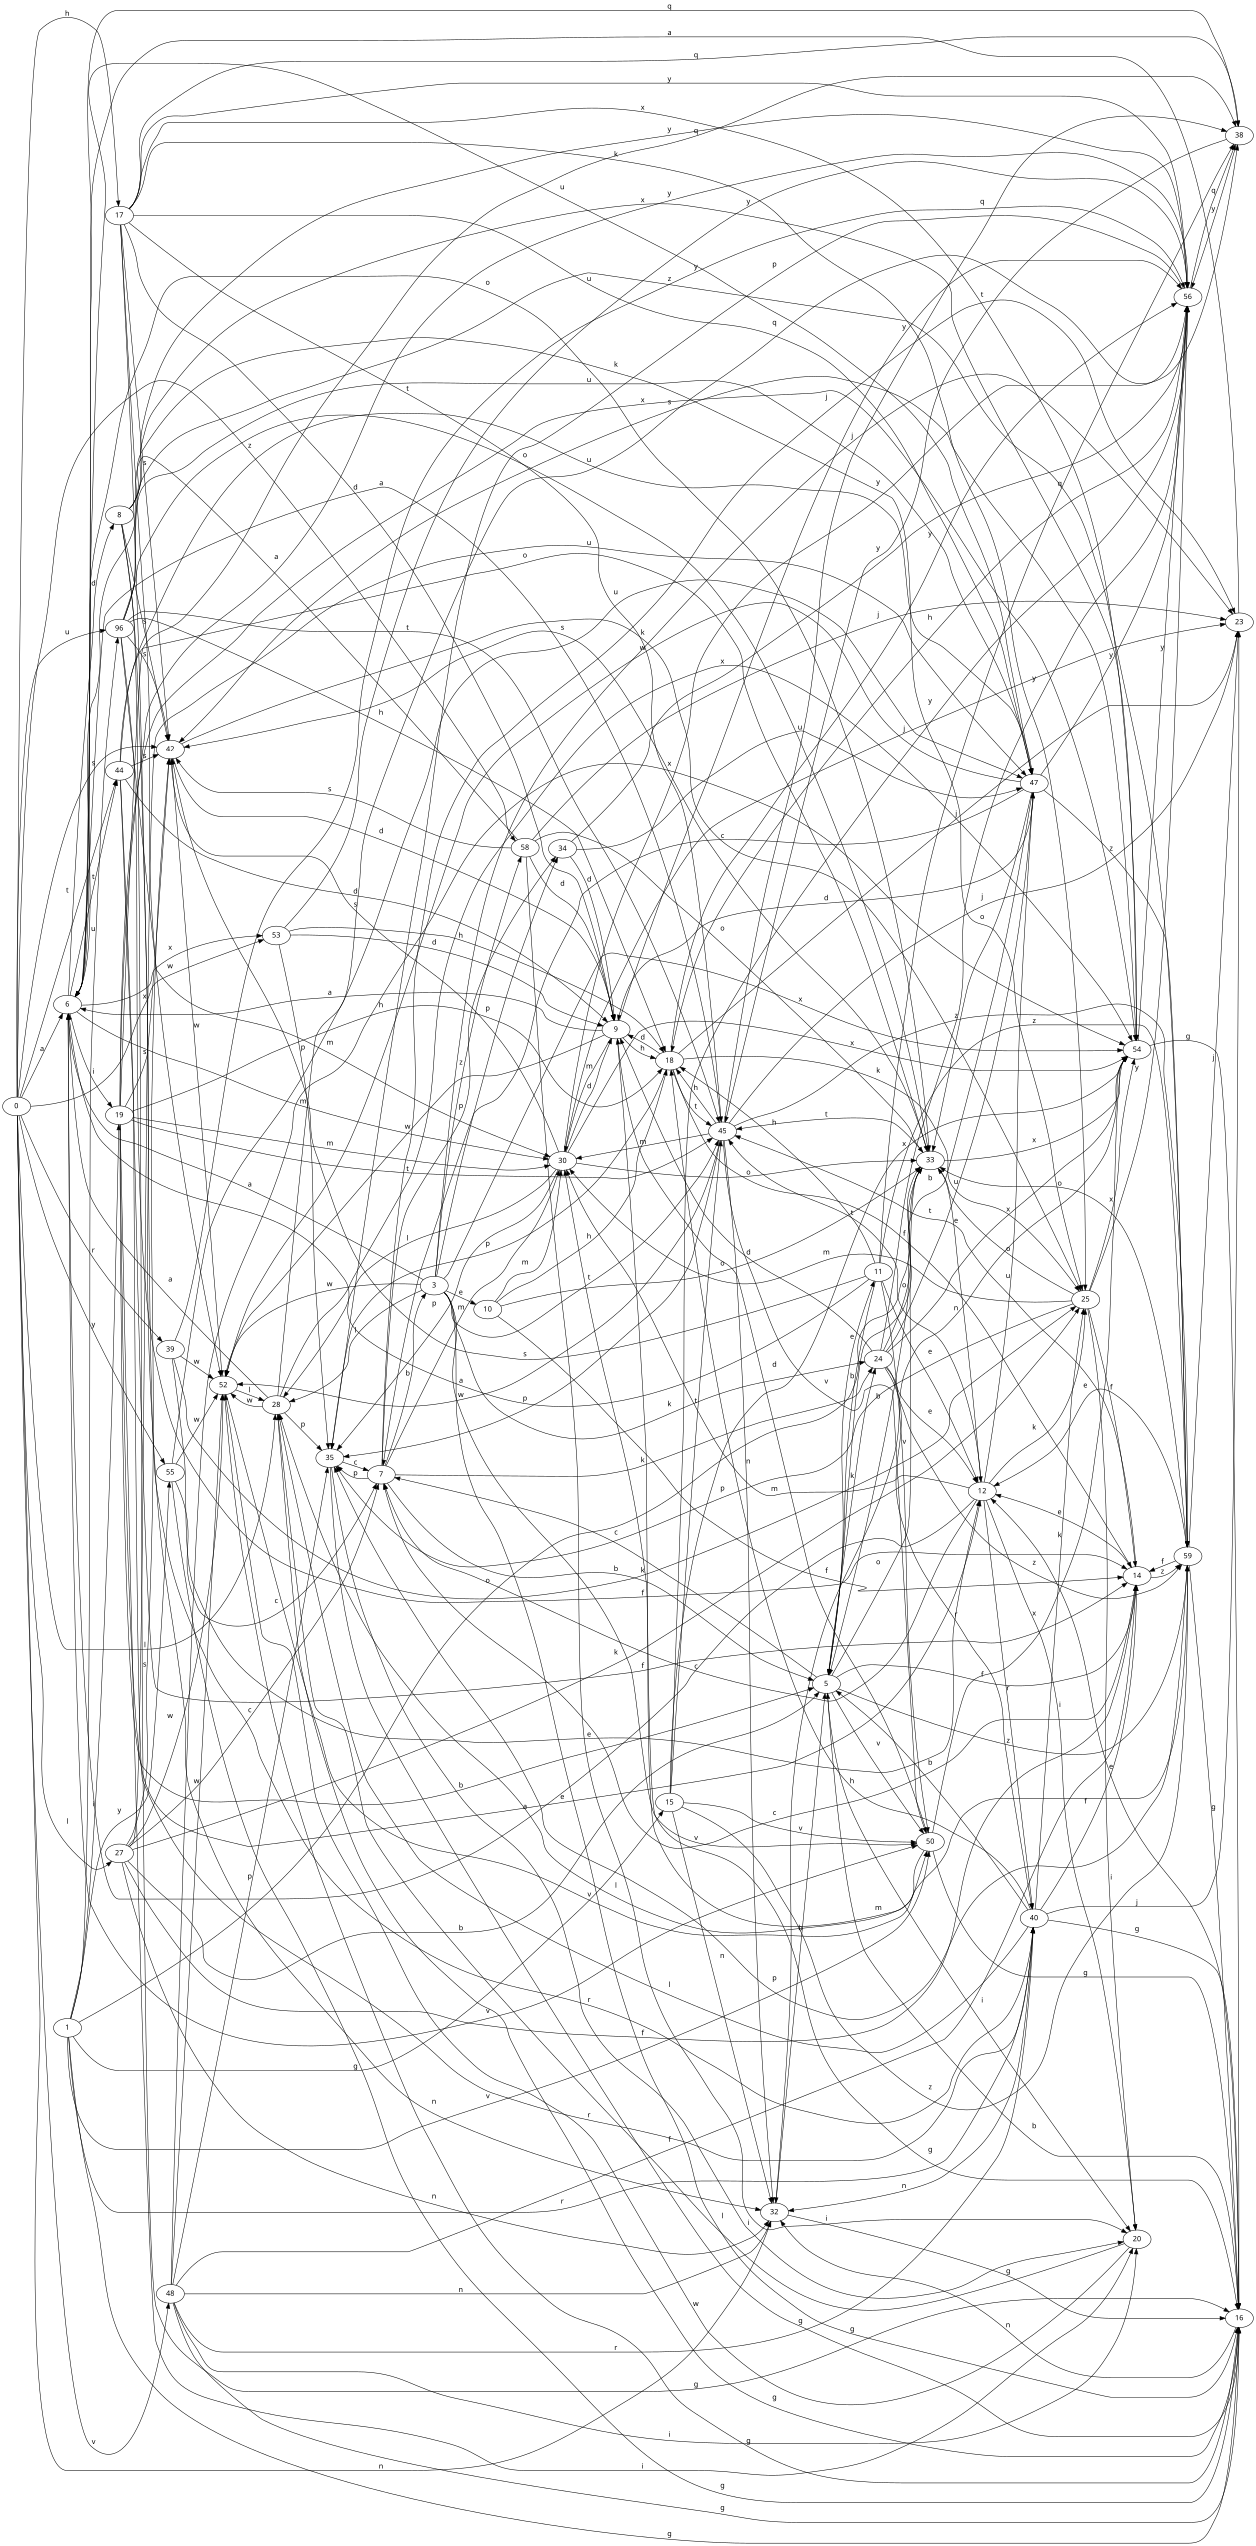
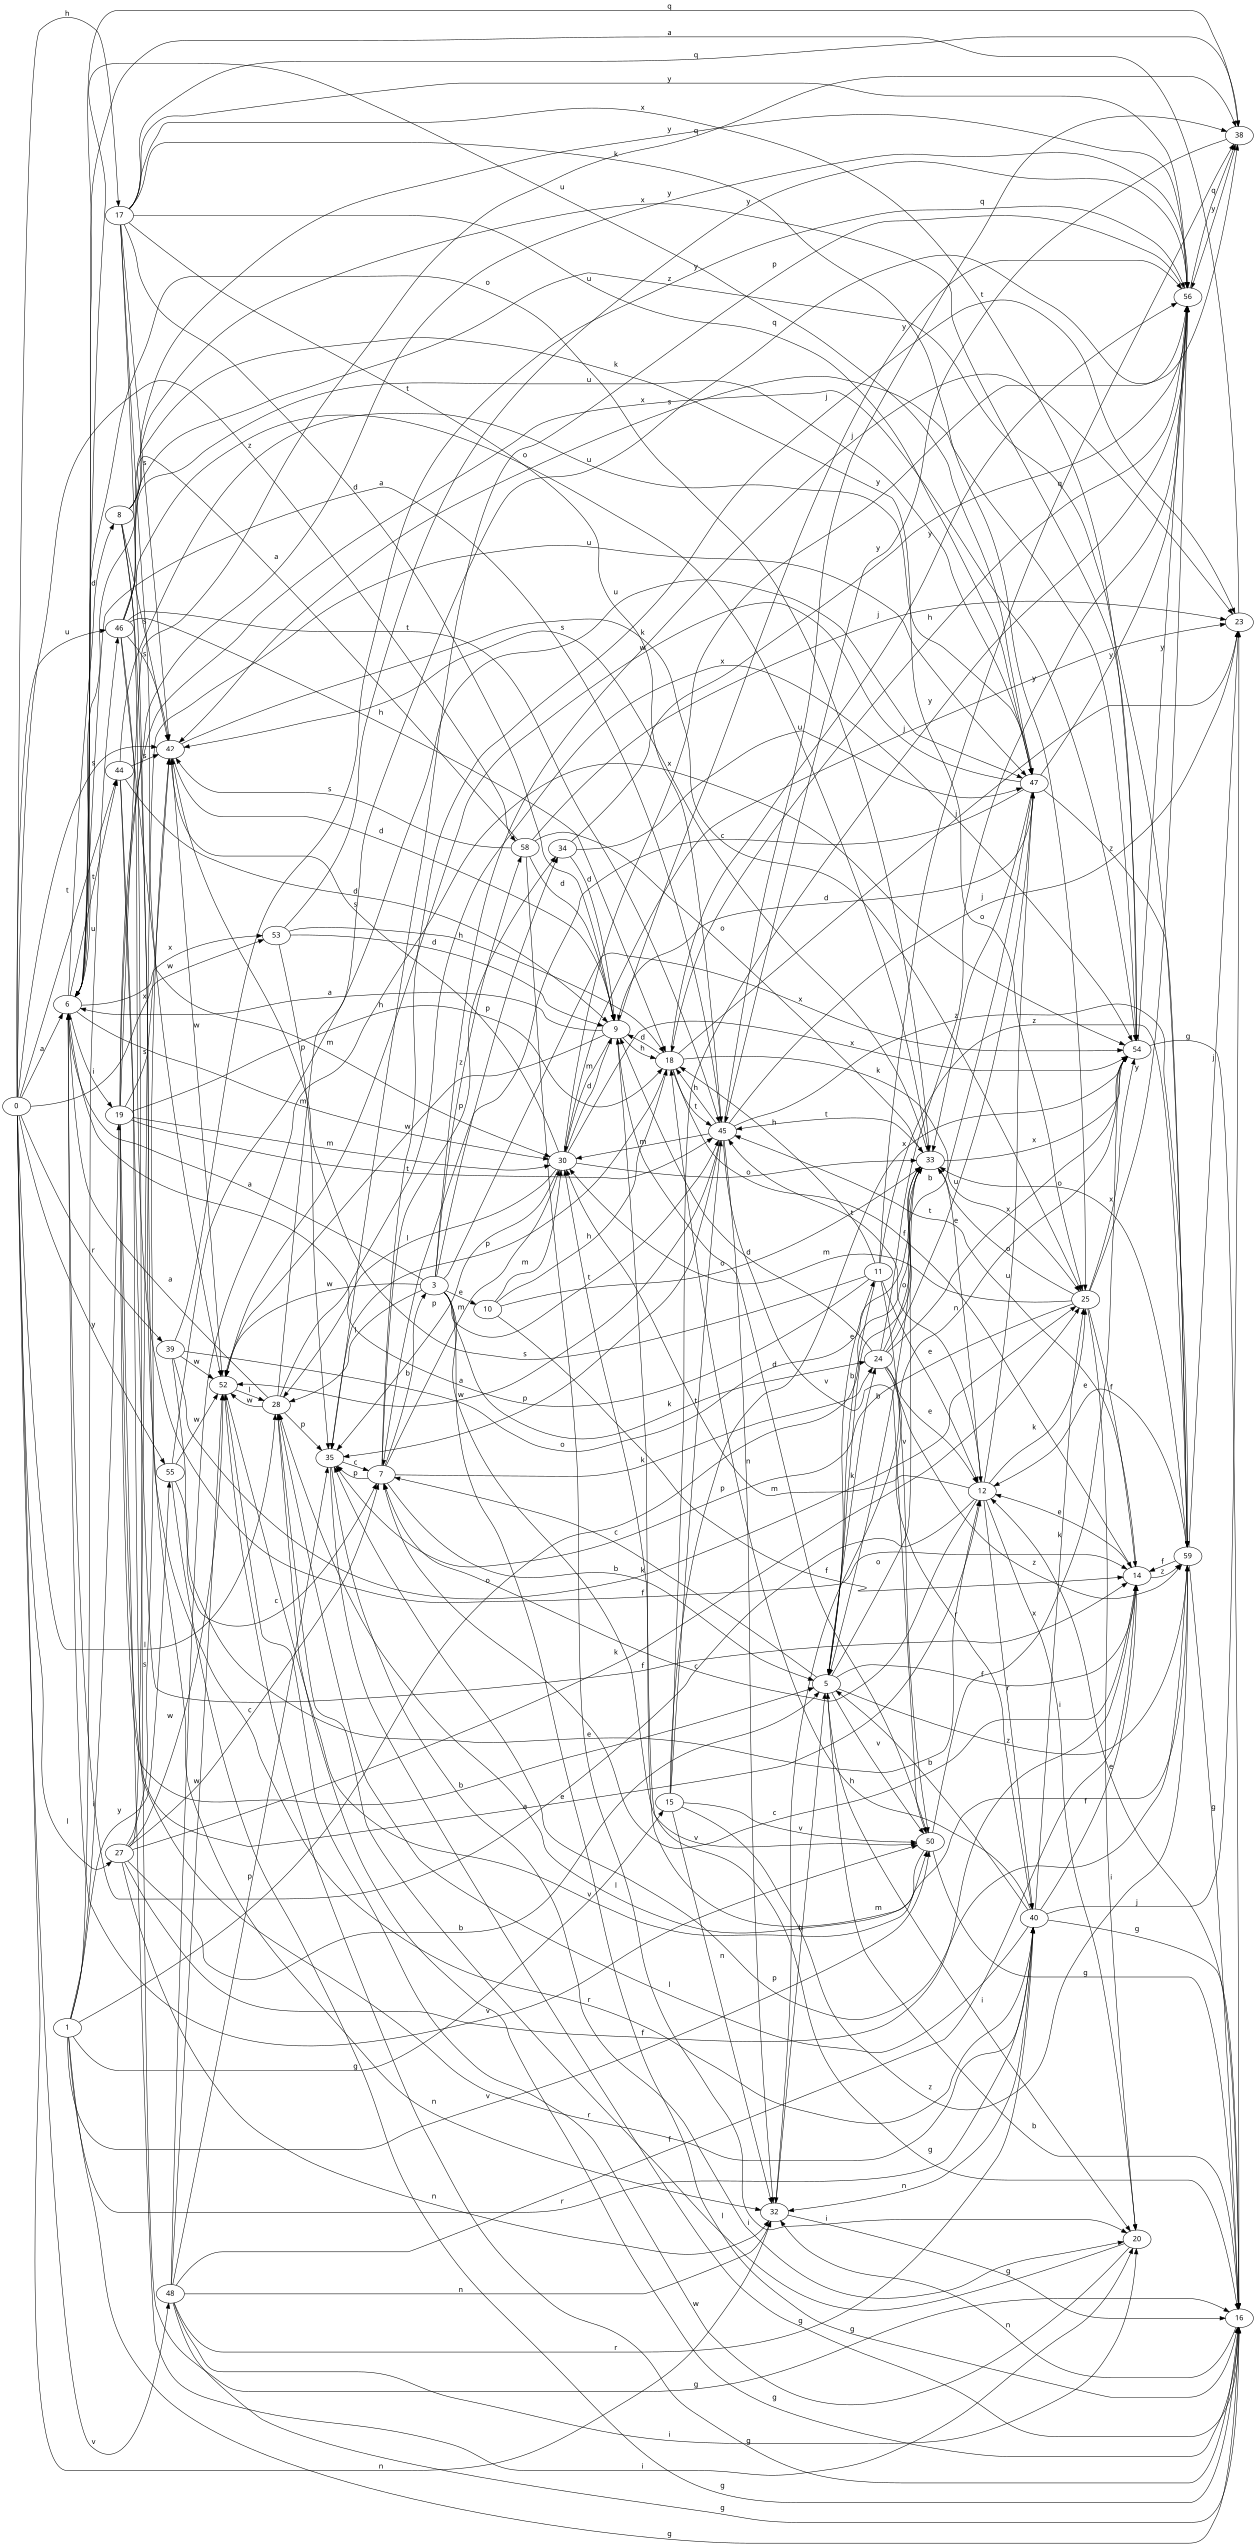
(658, 574) -> (617, 1443)
(119, 629) -> (119, 629)
